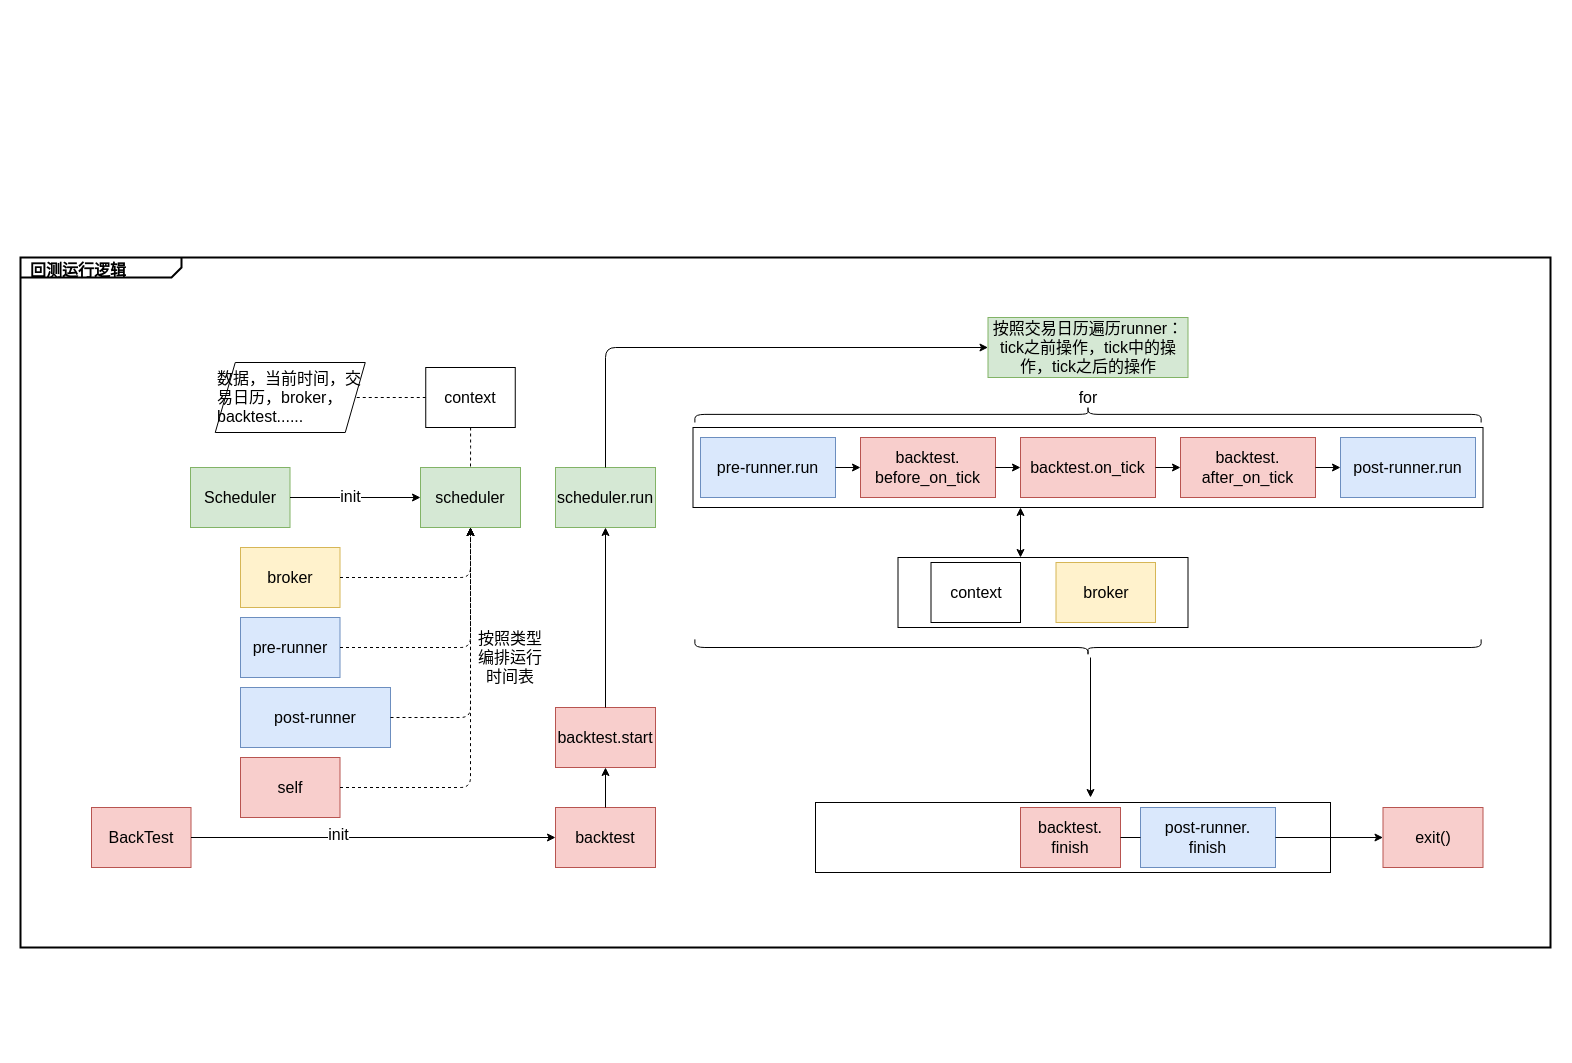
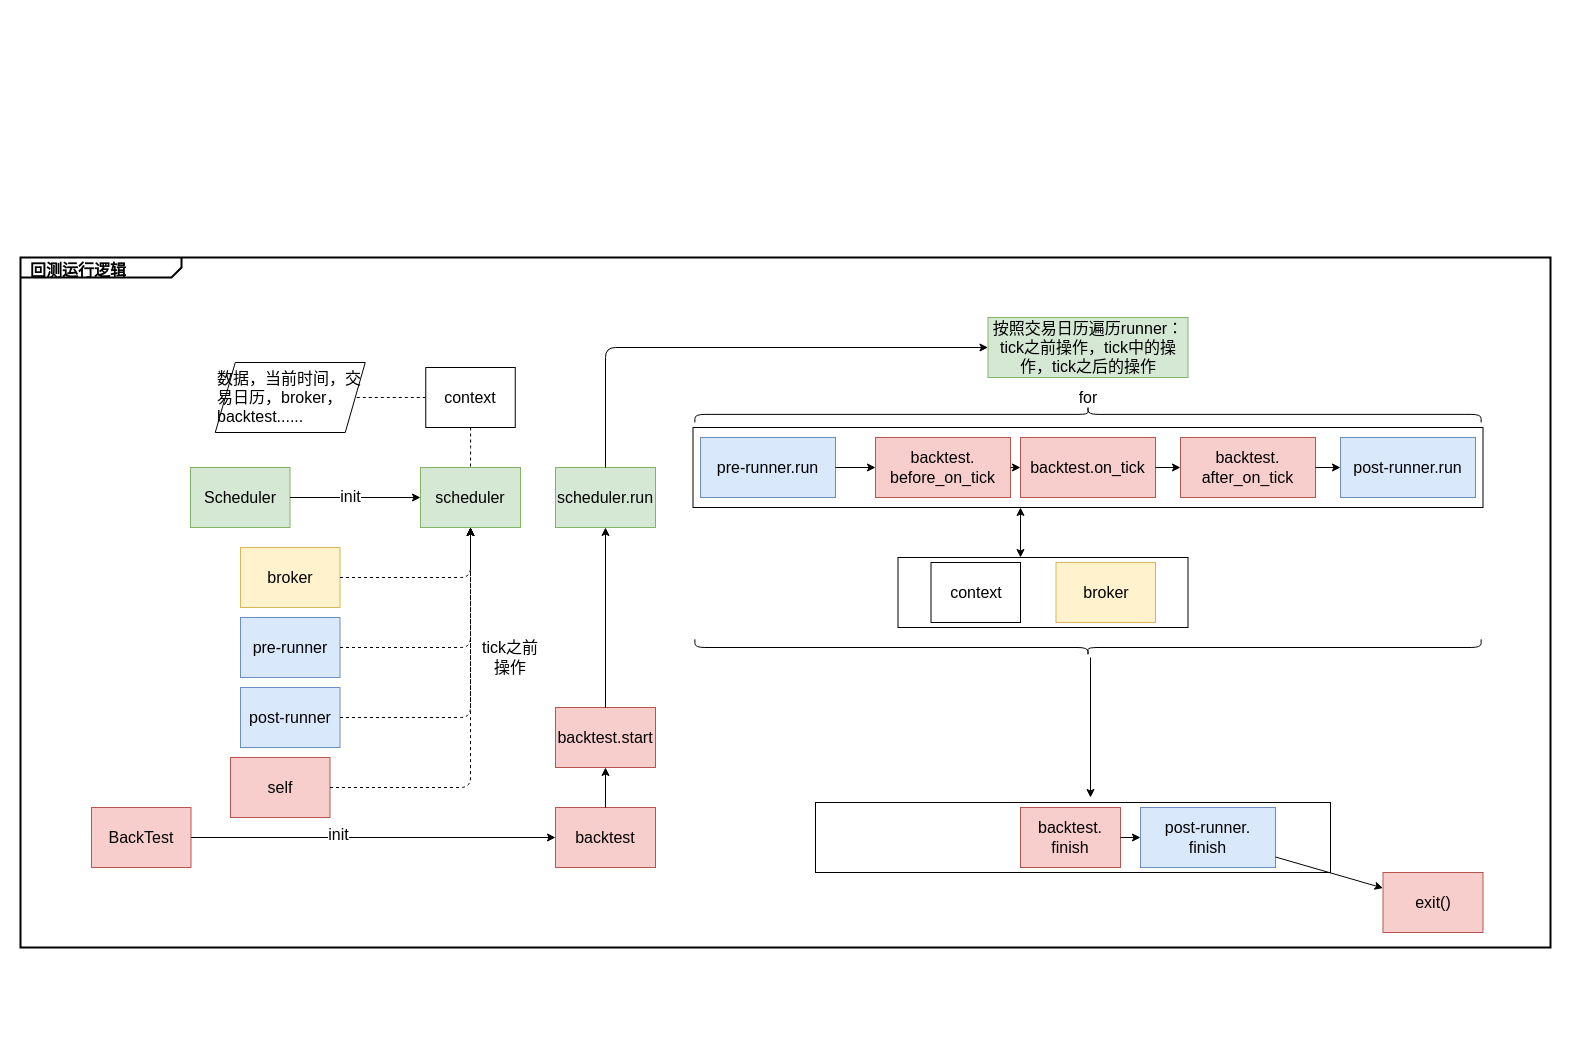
(928, 468) -> (943, 468)
(511, 658) -> (511, 658)
(316, 718) -> (290, 718)
(290, 788) -> (280, 788)
(1134, 838) -> (1132, 838)
(1433, 838) -> (1433, 903)
